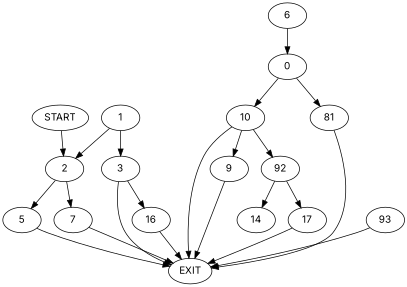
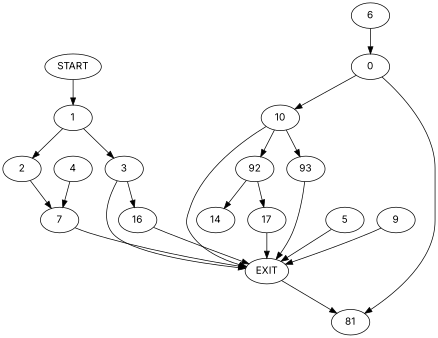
(62, 140) -> (73, 89)
(239, 140) -> (291, 140)
none -> (73, 169)
(46, 192) -> none
(332, 234) -> (306, 295)
